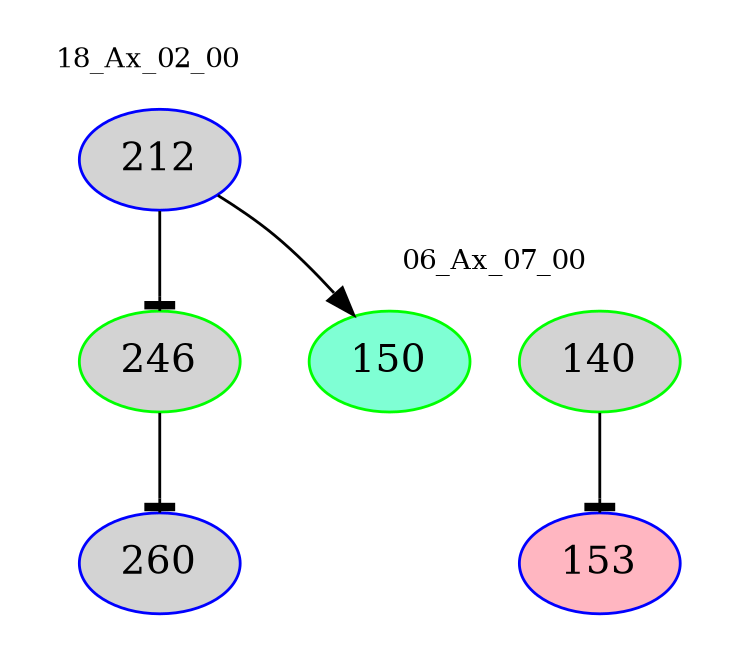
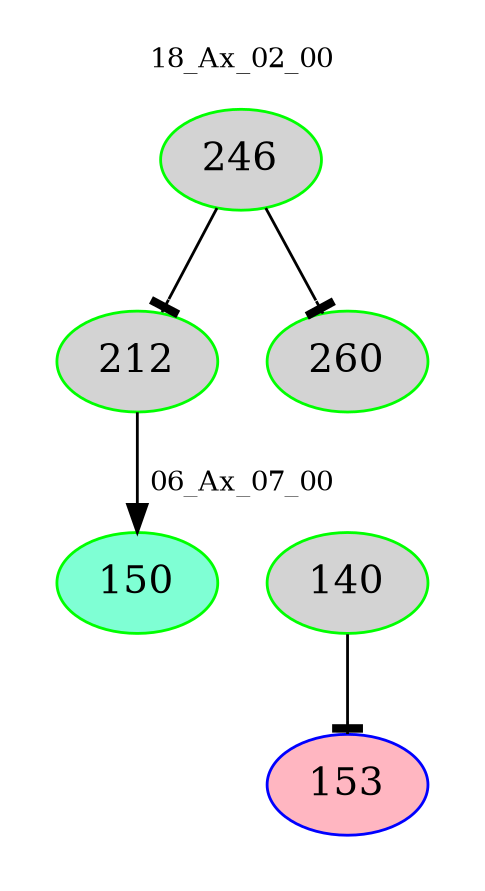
(160, 160) -> (137, 362)
(160, 254) -> (193, 254)
(160, 563) -> (348, 362)
